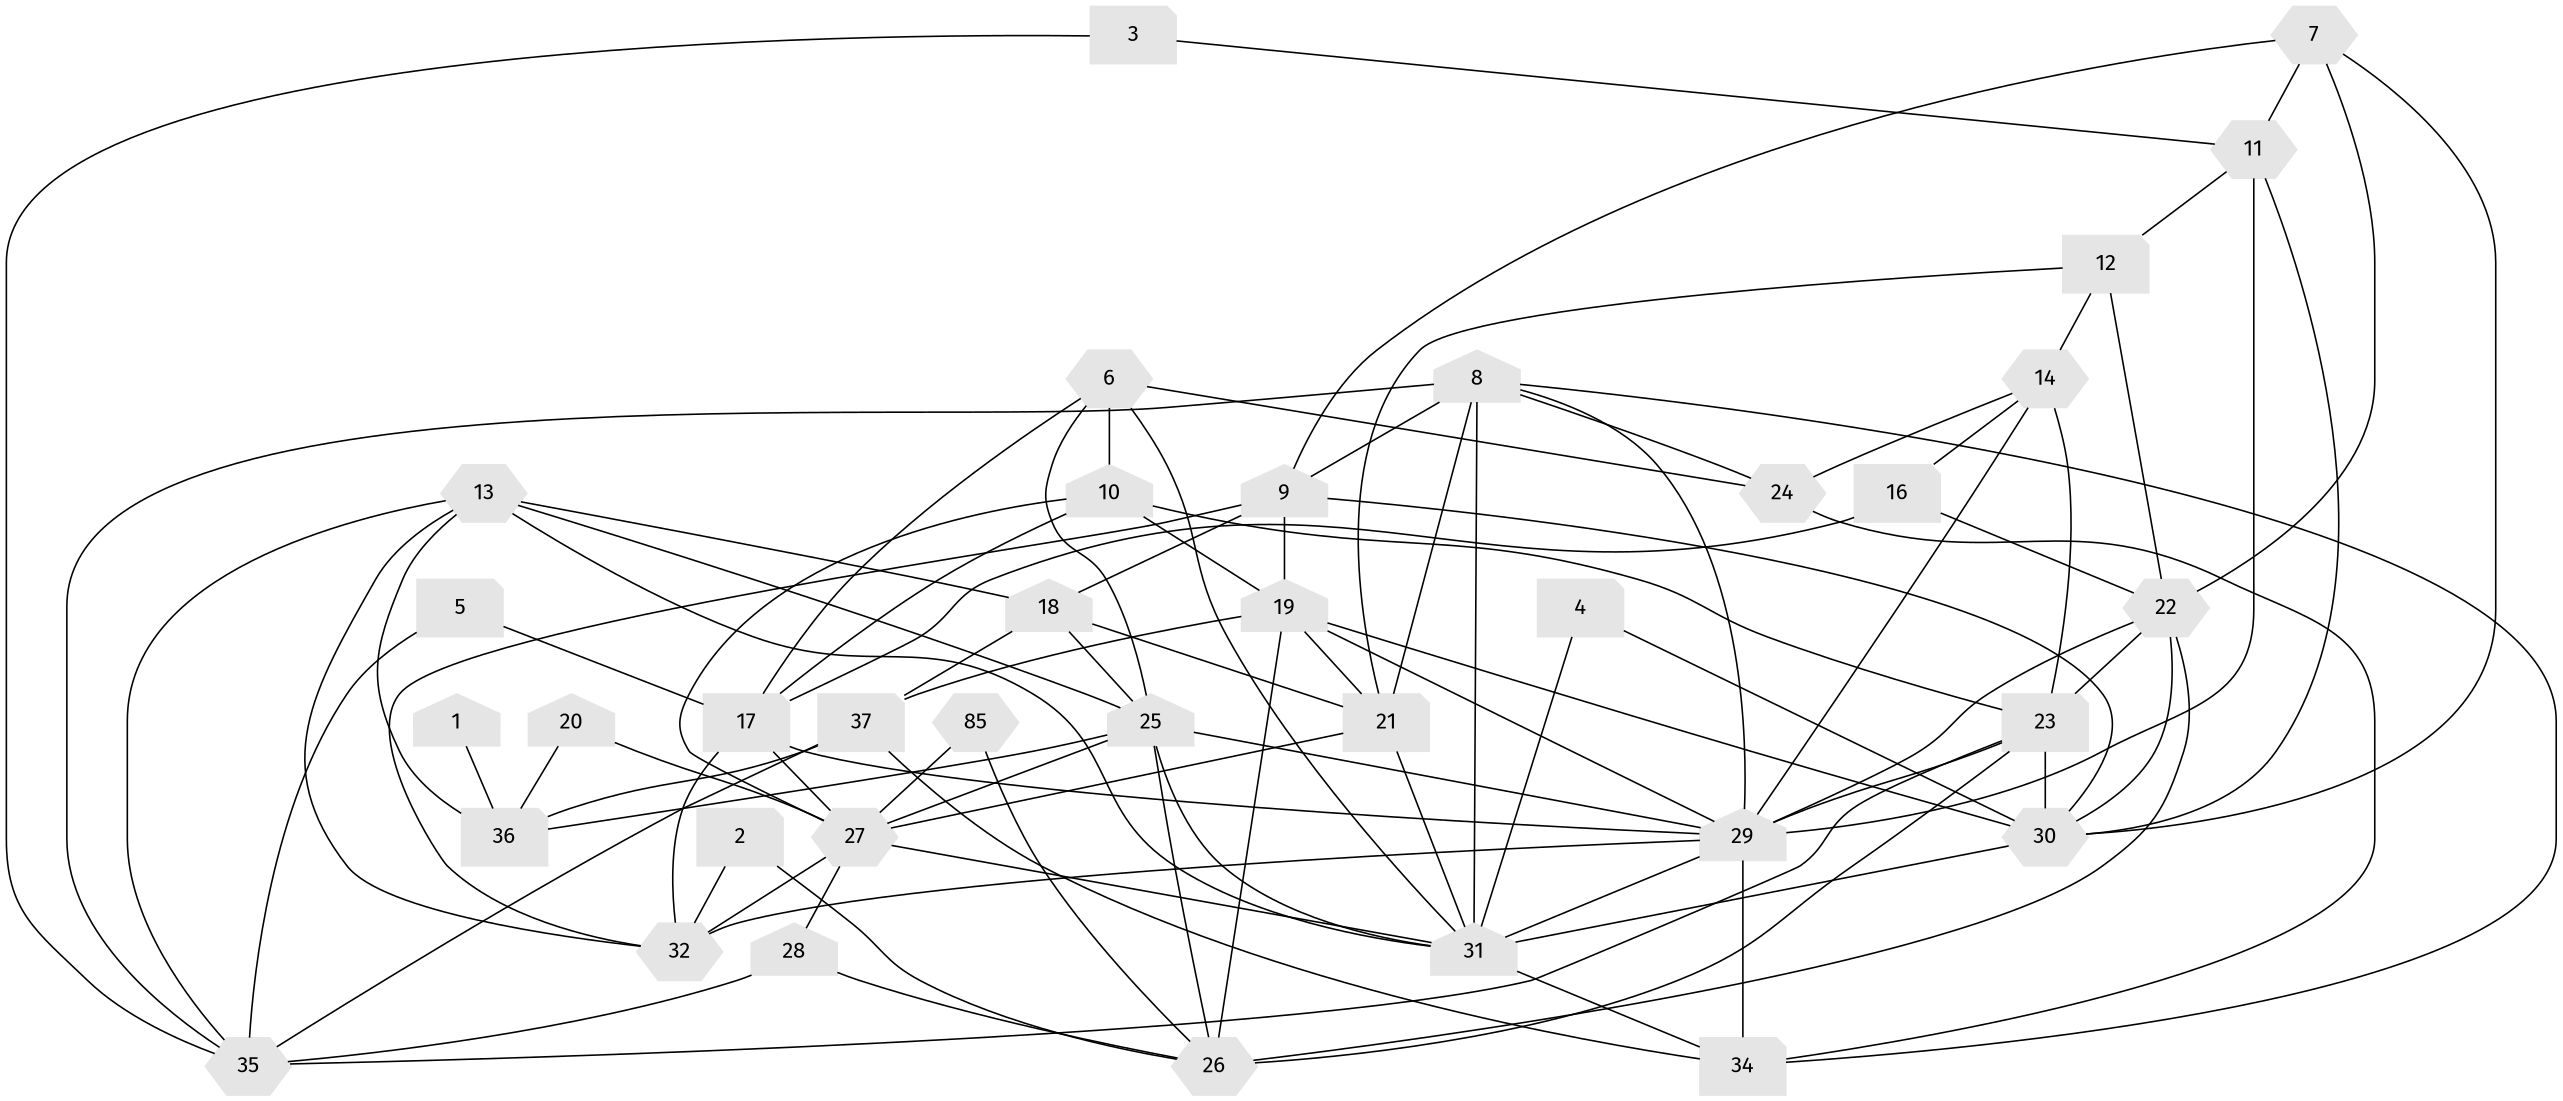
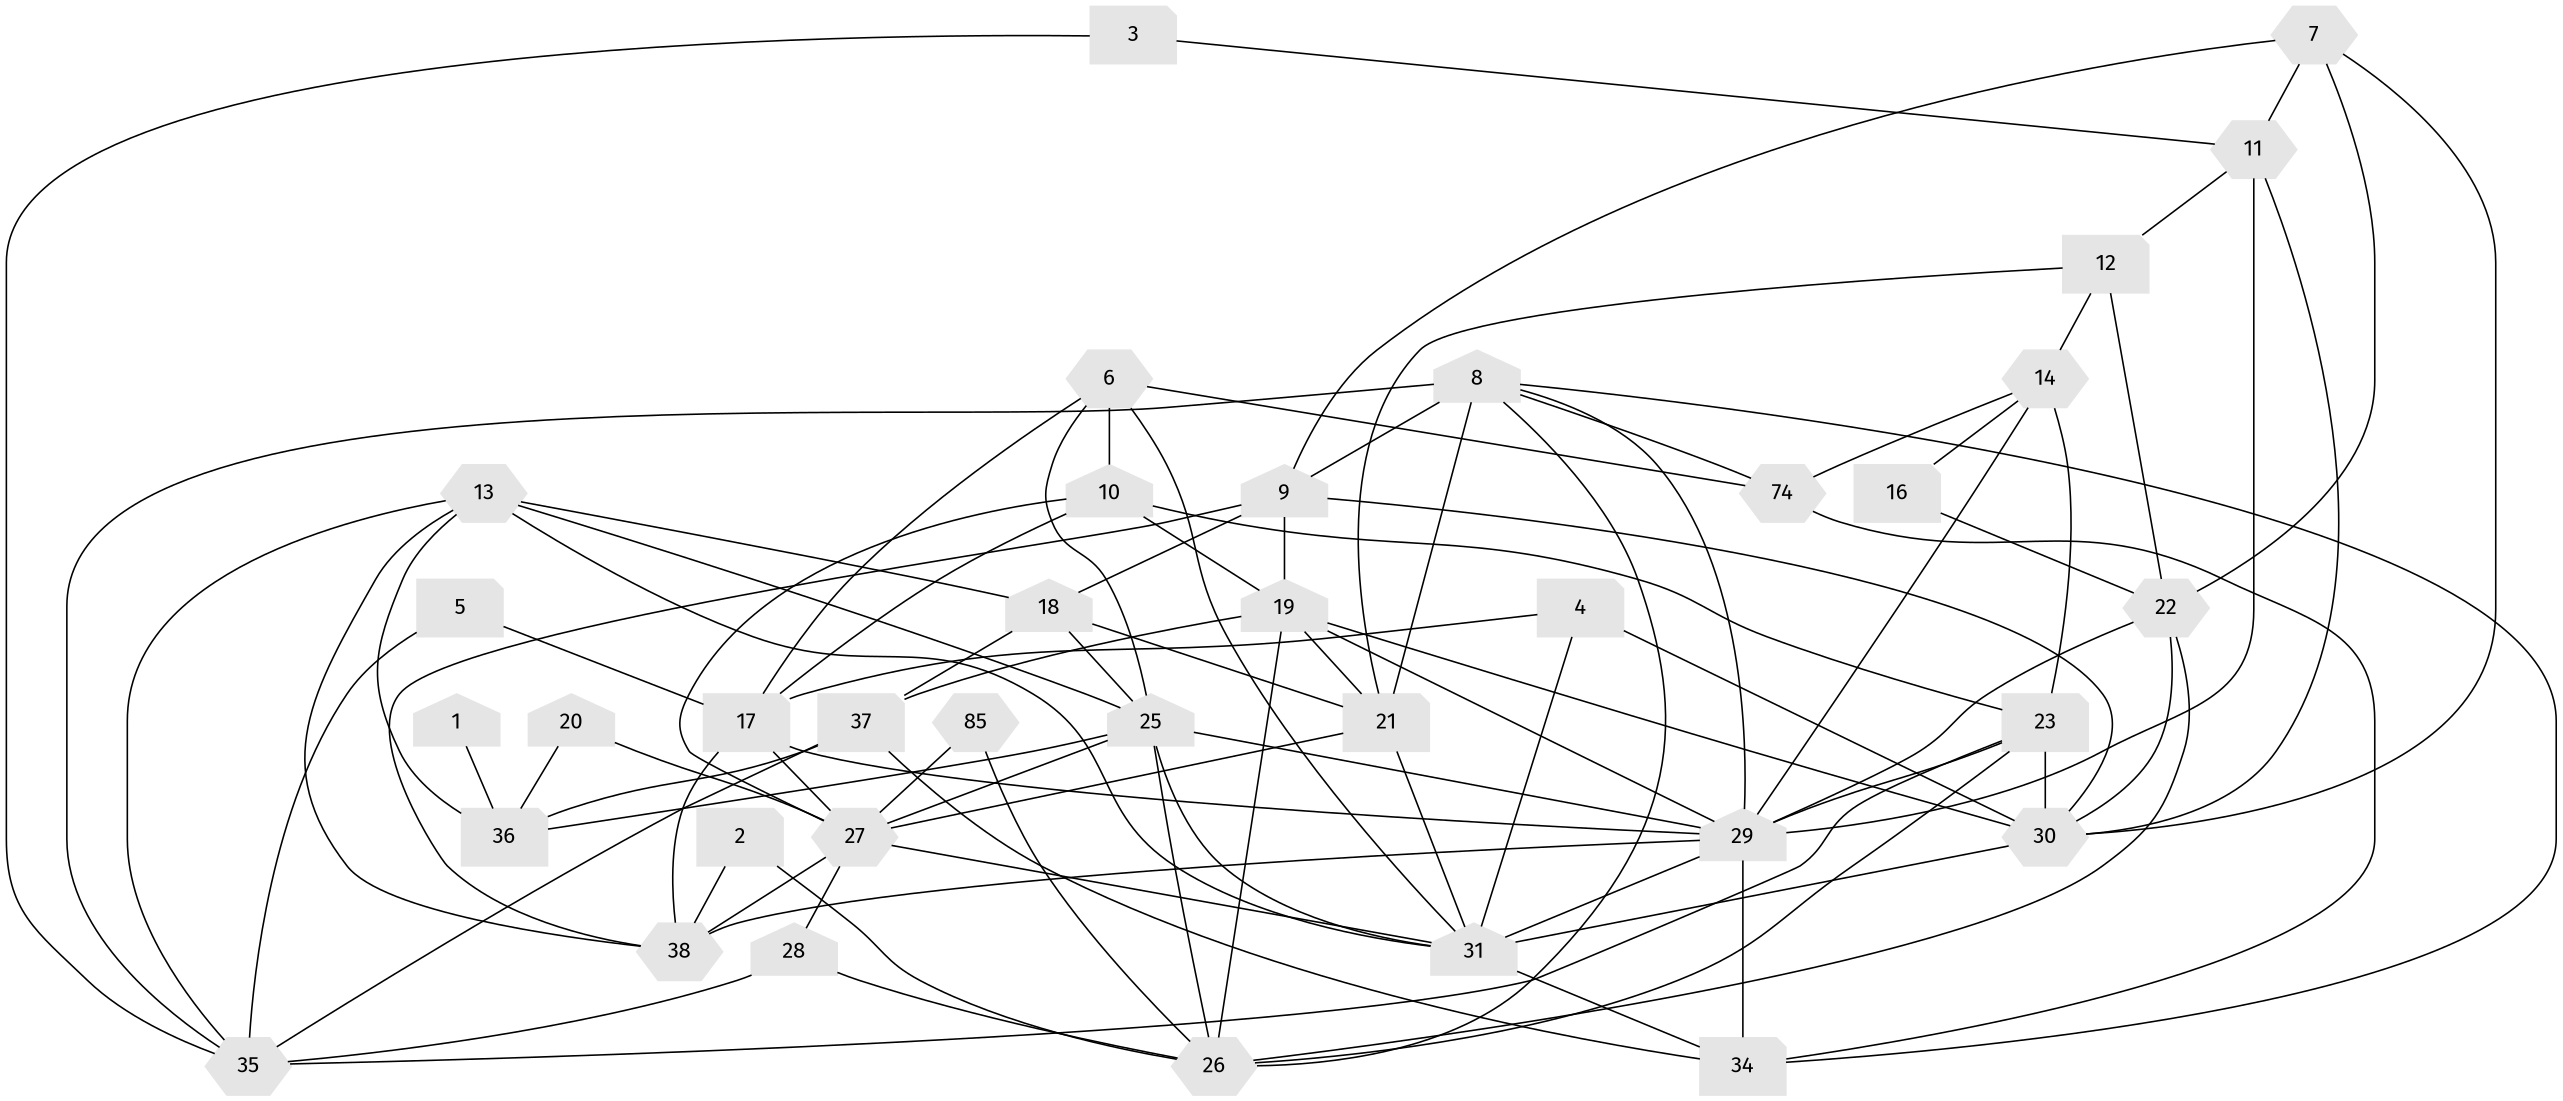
(1783, 493) -> (1783, 493)
(1137, 538) -> (1200, 647)
(1476, 649) -> (1650, 807)
(2108, 663) -> none
(680, 952) -> (680, 952)
